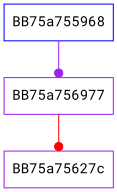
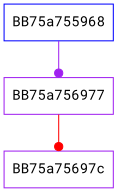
(59, 169) -> (59, 169)
